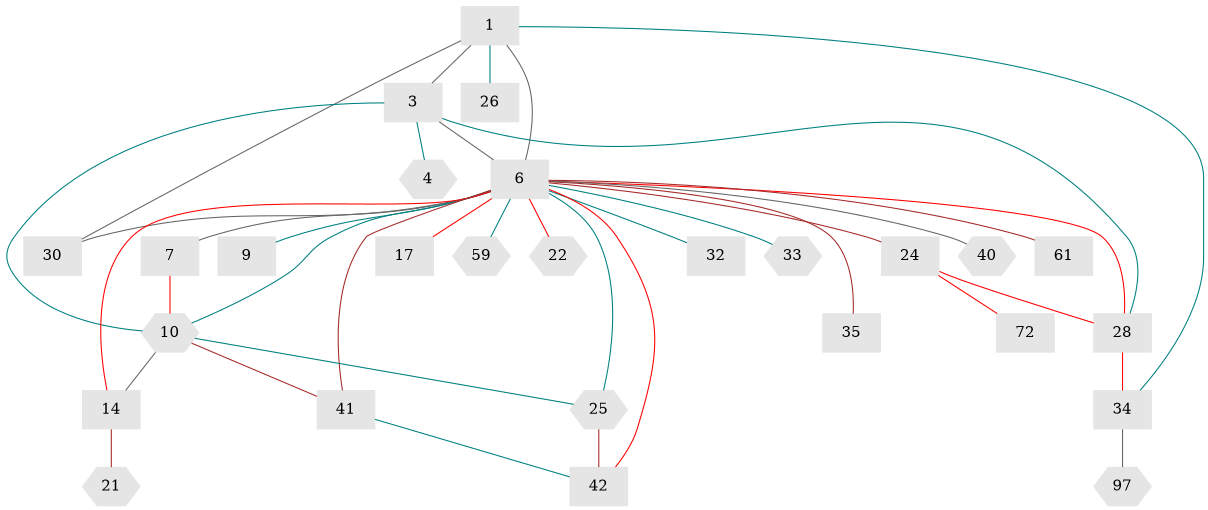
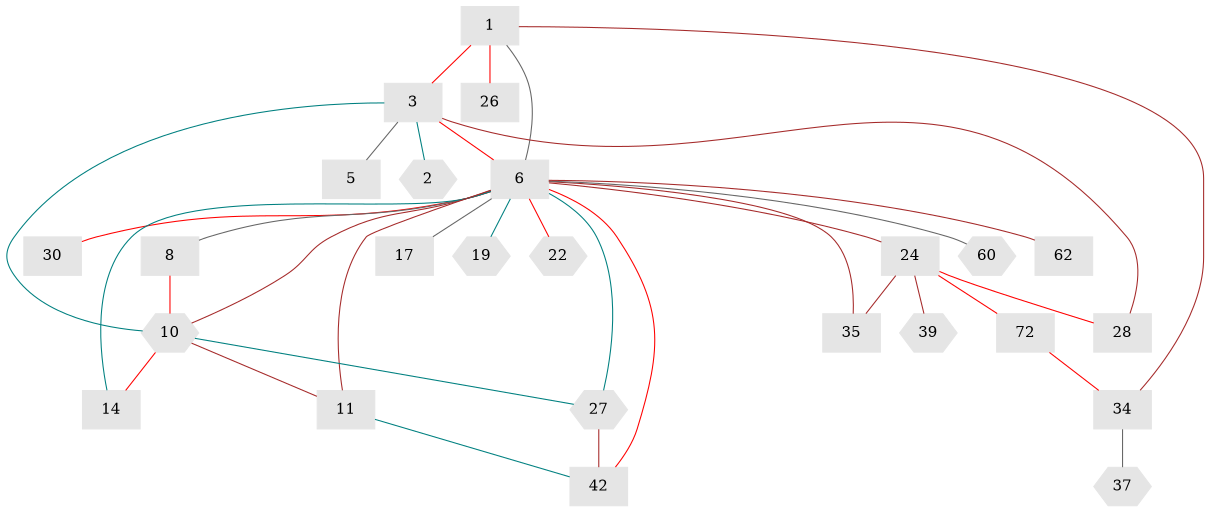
(996, 63) -> (996, 63)
(451, 64) -> (451, 64)
(490, 64) -> (490, 64)
(840, 126) -> (840, 126)
(270, 138) -> none
(466, 141) -> (466, 141)
none -> (351, 179)
(428, 179) -> (428, 179)
(869, 198) -> none
(228, 207) -> (228, 207)
(266, 216) -> (266, 216)
(462, 218) -> (462, 218)
(332, 237) -> (332, 237)
(170, 256) -> (170, 256)
(247, 256) -> none
(481, 256) -> (481, 256)
(716, 256) -> none
(793, 256) -> none
(987, 256) -> (987, 256)
(1064, 256) -> (1064, 256)
none -> (881, 295)
none -> (928, 333)
(141, 371) -> (141, 371)
(1123, 371) -> (1074, 371)
(346, 410) -> (346, 410)
(599, 410) -> (599, 410)
(111, 487) -> none
(1123, 487) -> (1123, 487)
